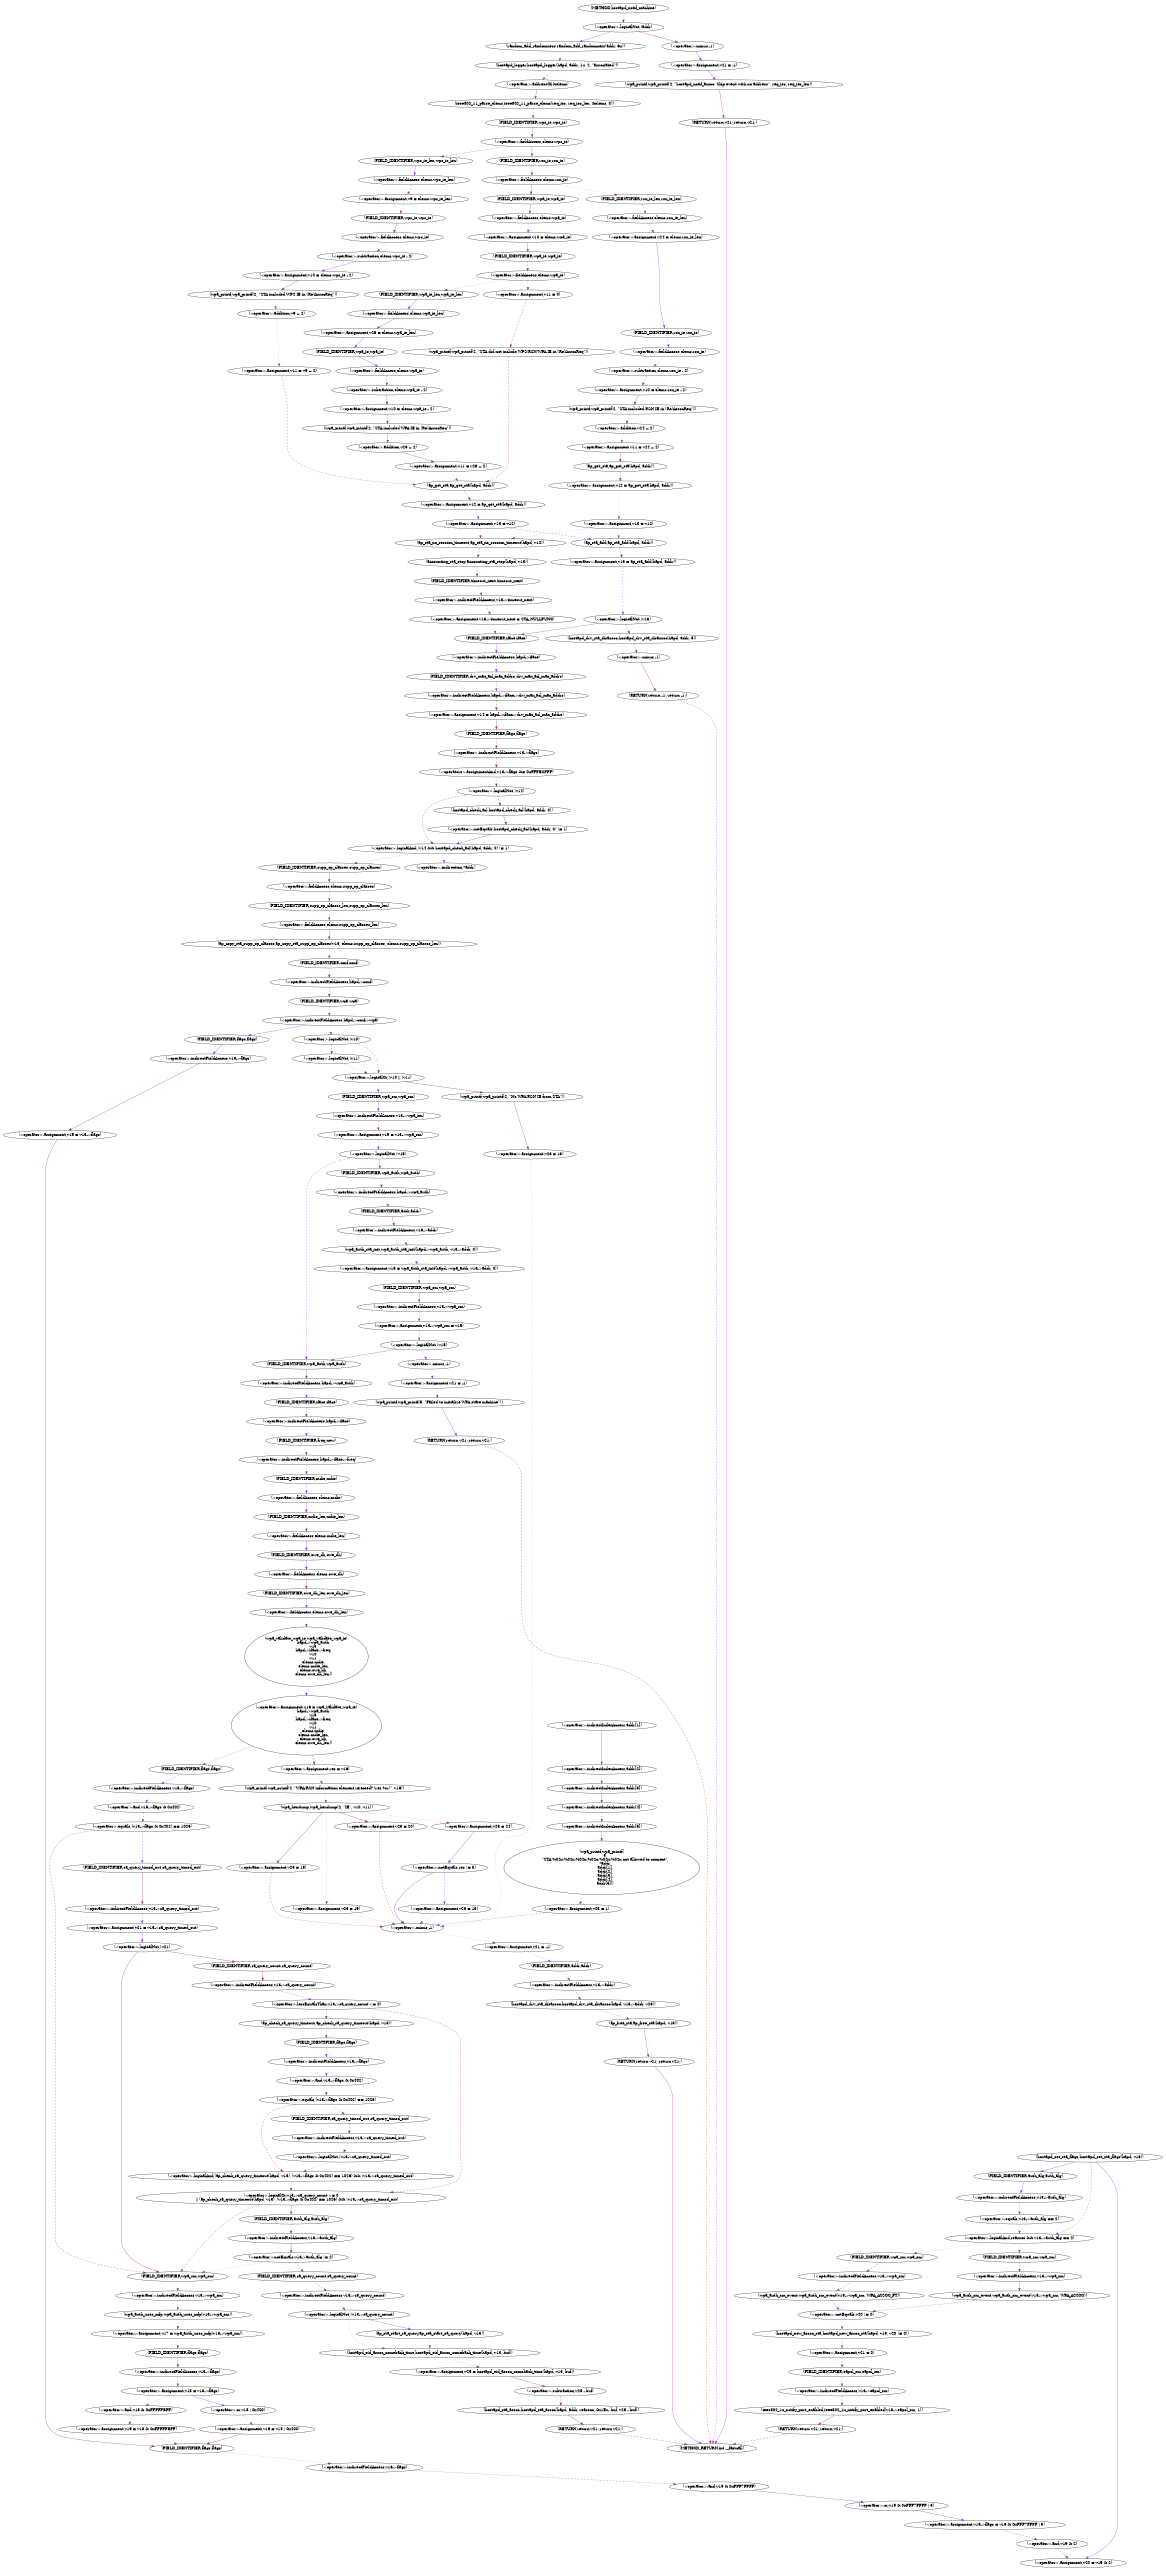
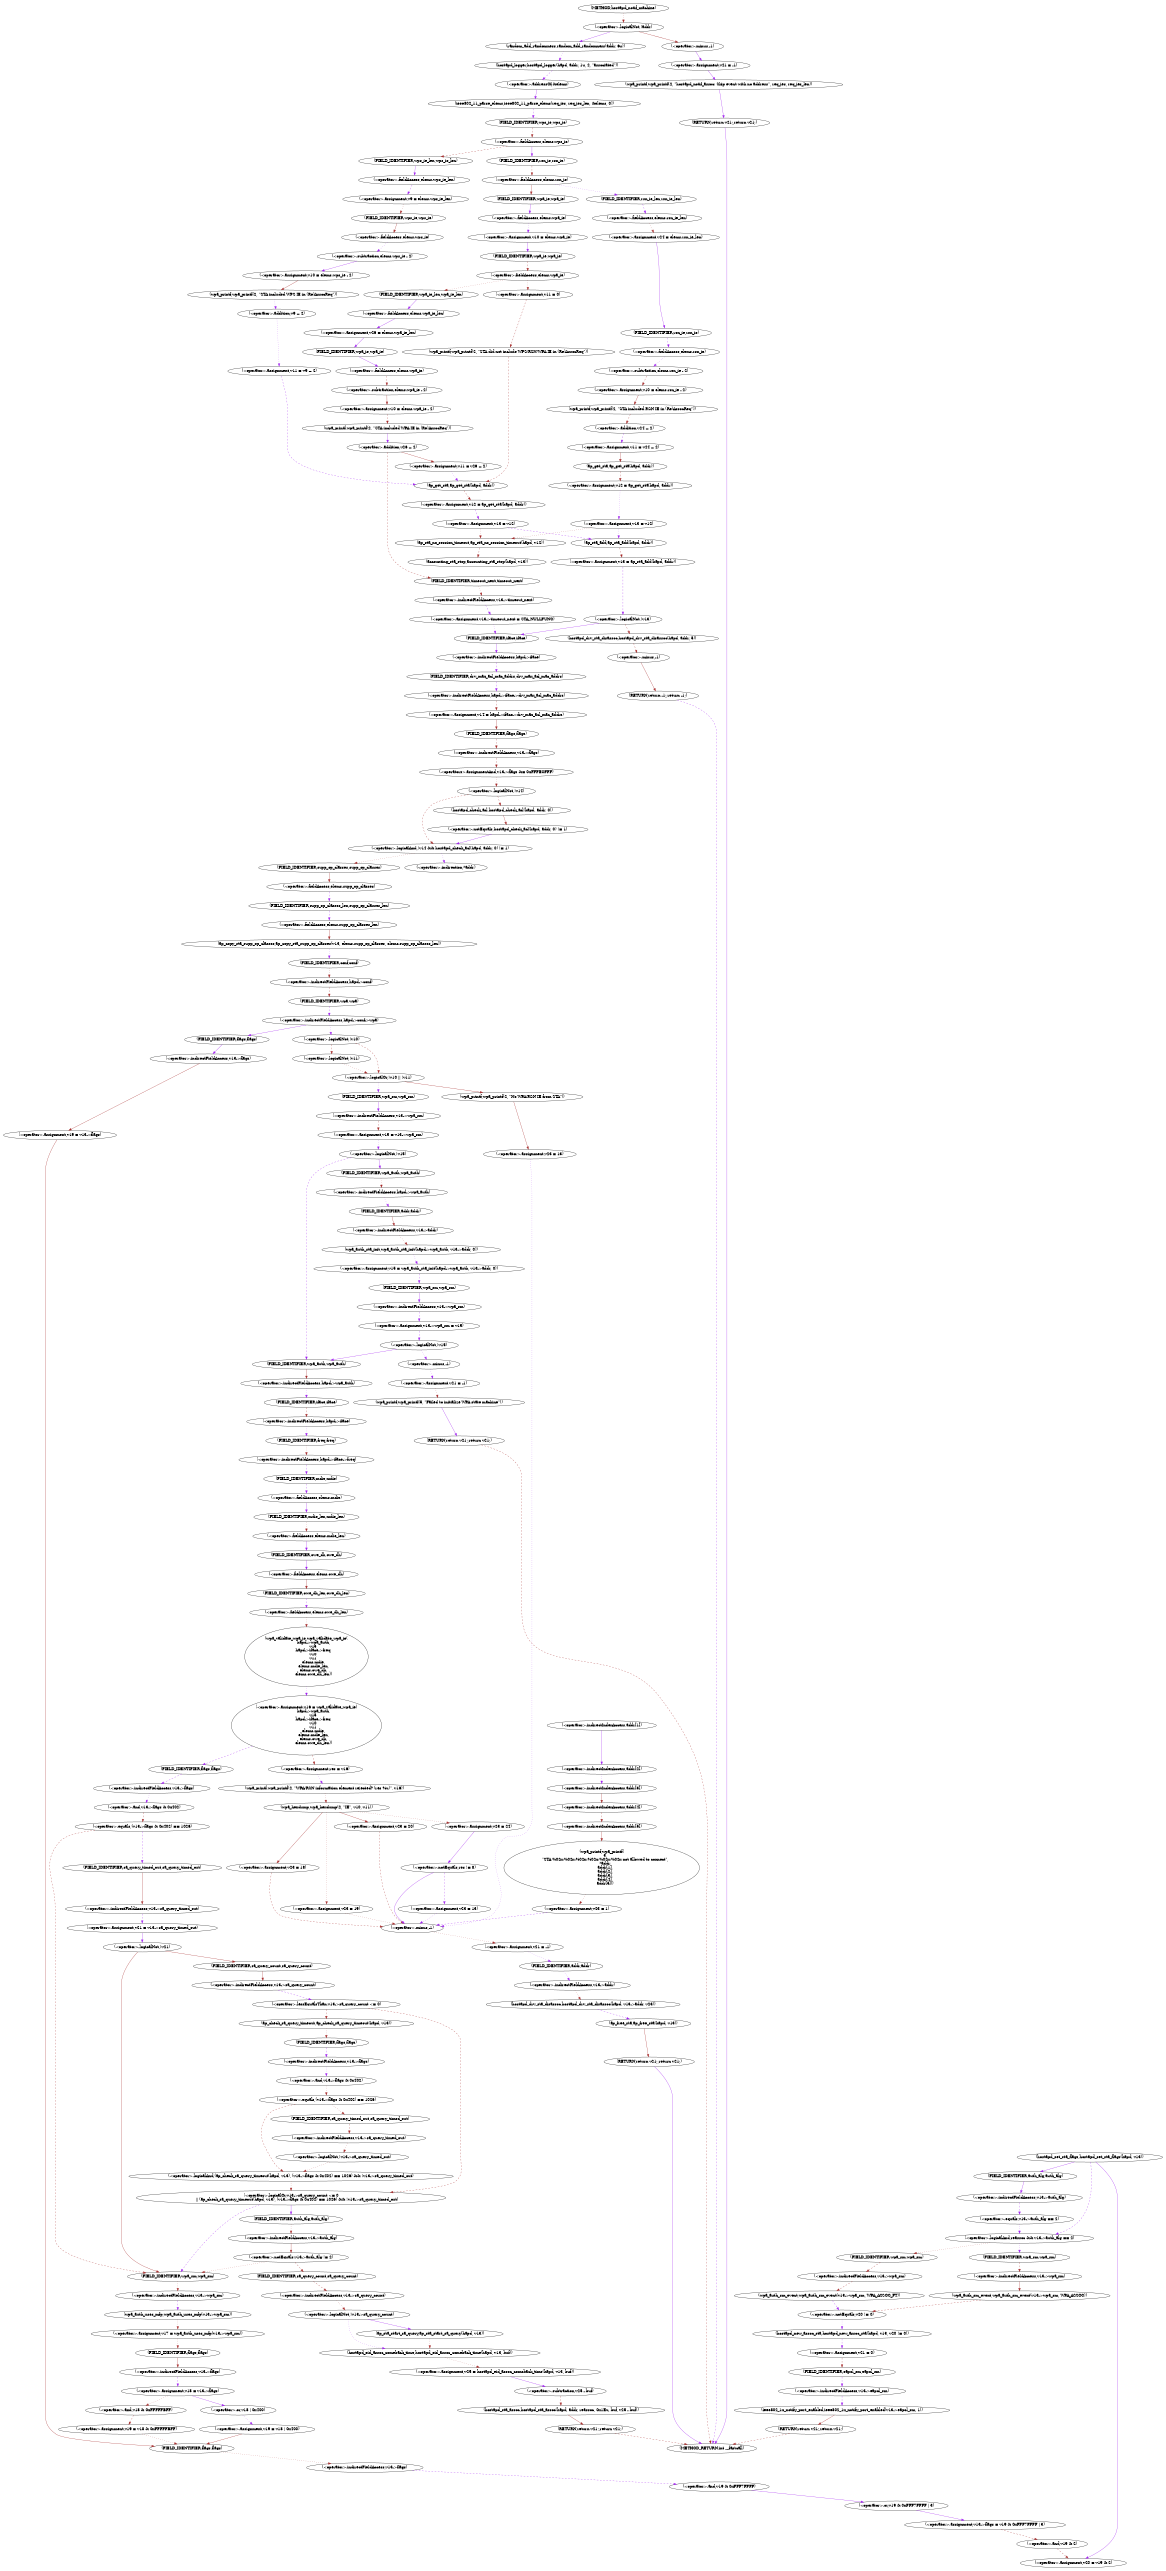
(477, 570) -> (388, 527)
(306, 1441) -> (306, 1441)
